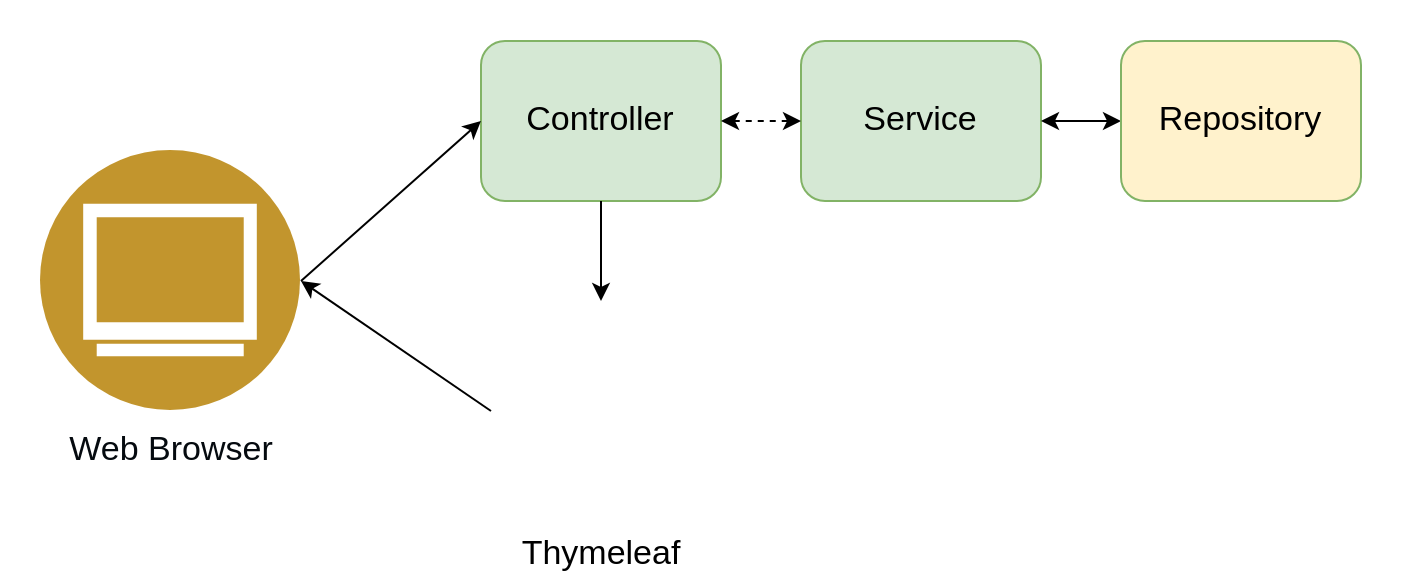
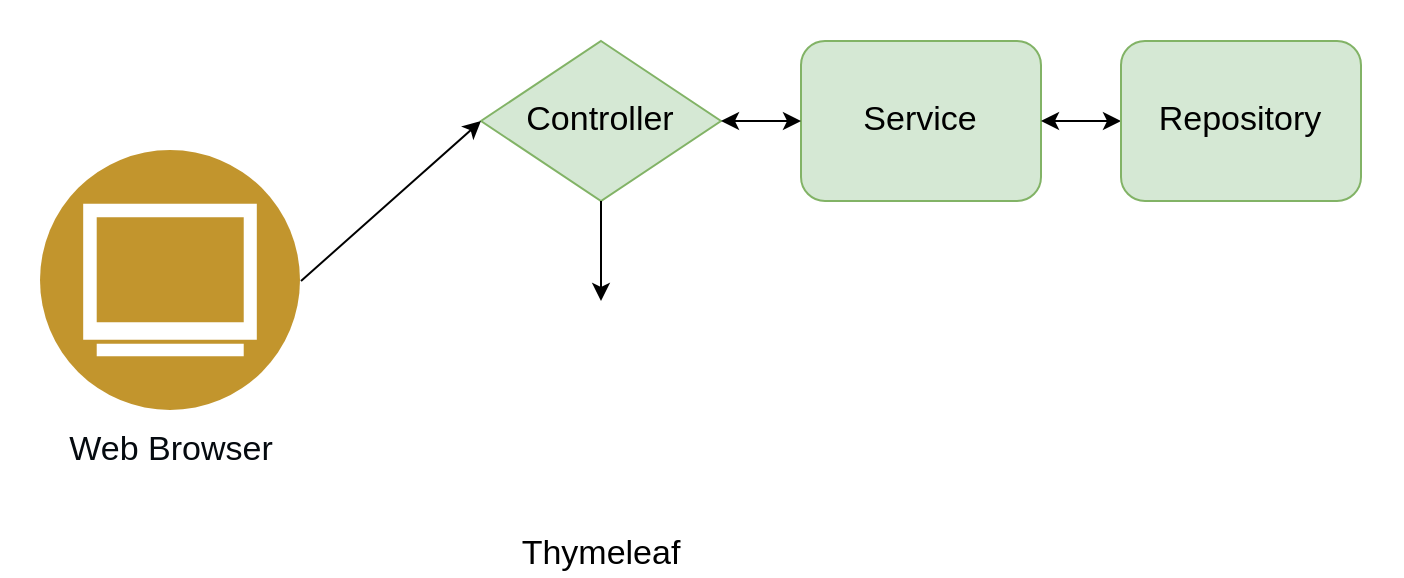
(601, 121) -> (601, 121)
(759, 121) -> (759, 121)
(1241, 121) -> (1241, 121)
(402, 350) -> none
